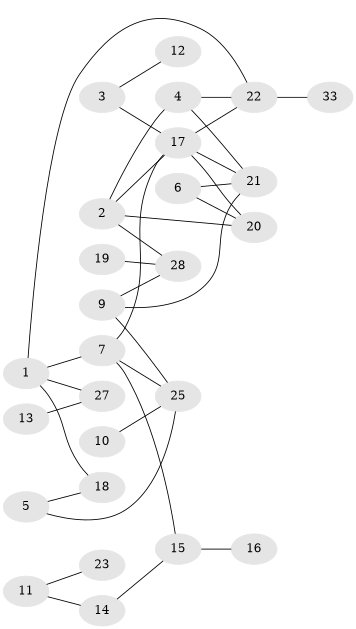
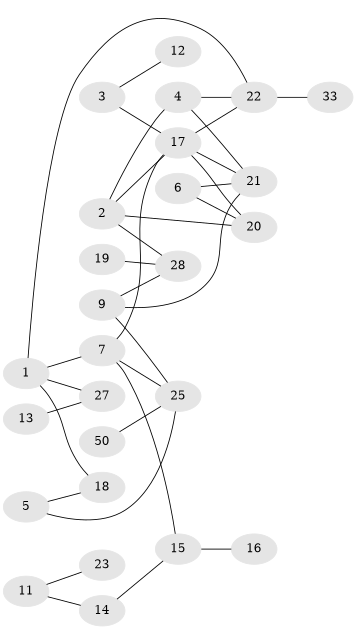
(102, 442) -> (102, 442)
